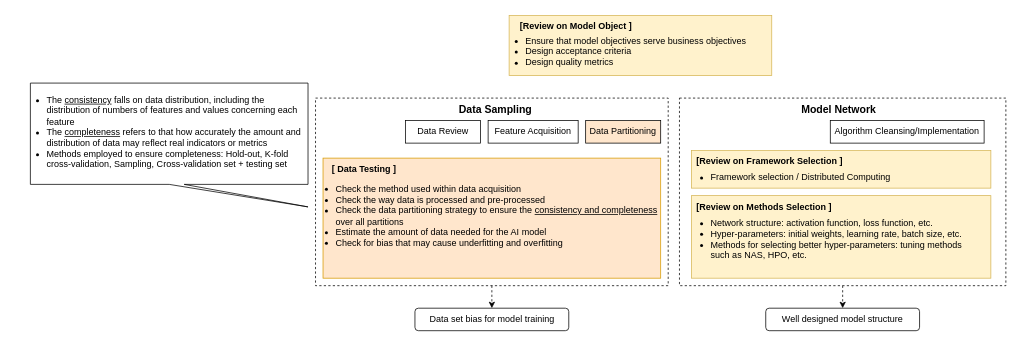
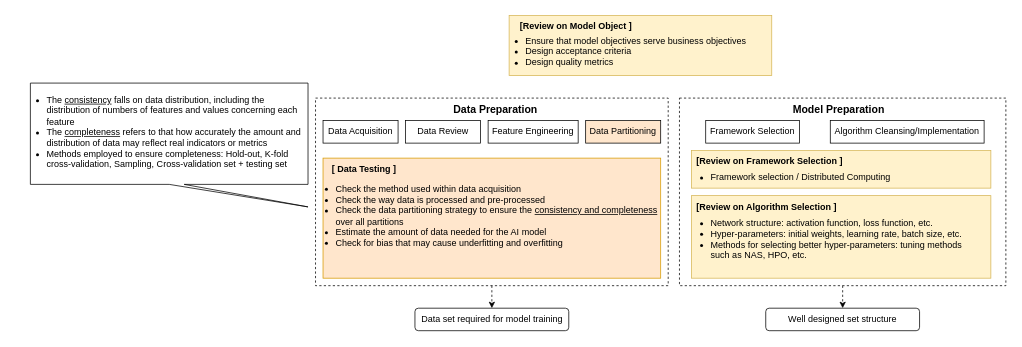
(495, 109) -> (495, 109)
(839, 109) -> (839, 109)
none -> (360, 132)
(533, 132) -> (533, 132)
none -> (752, 132)
(764, 207) -> (766, 207)
(492, 319) -> (492, 319)
(842, 319) -> (842, 319)
